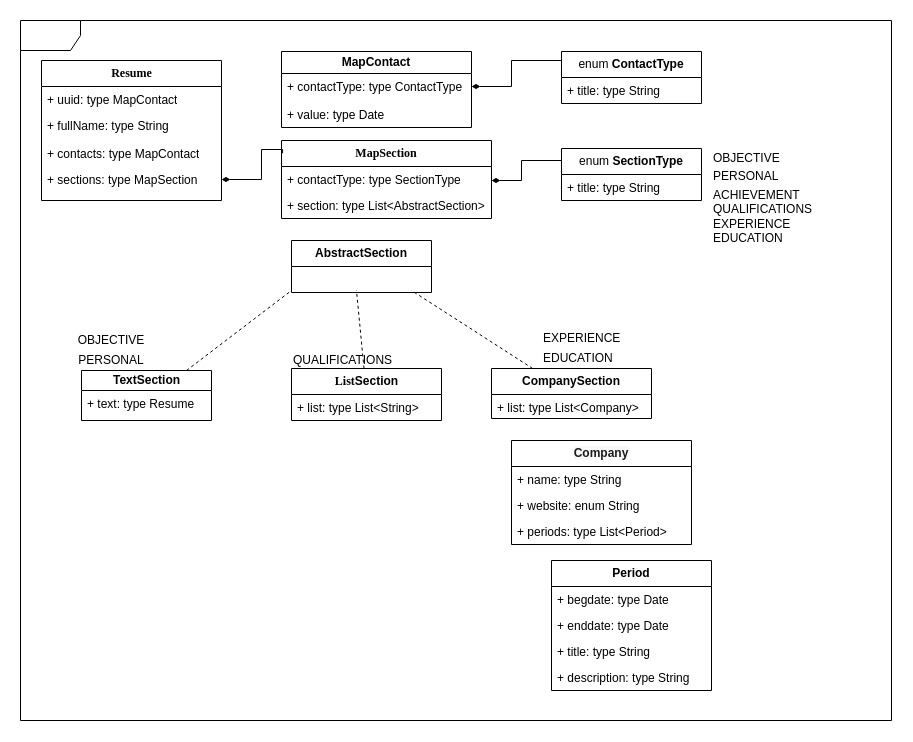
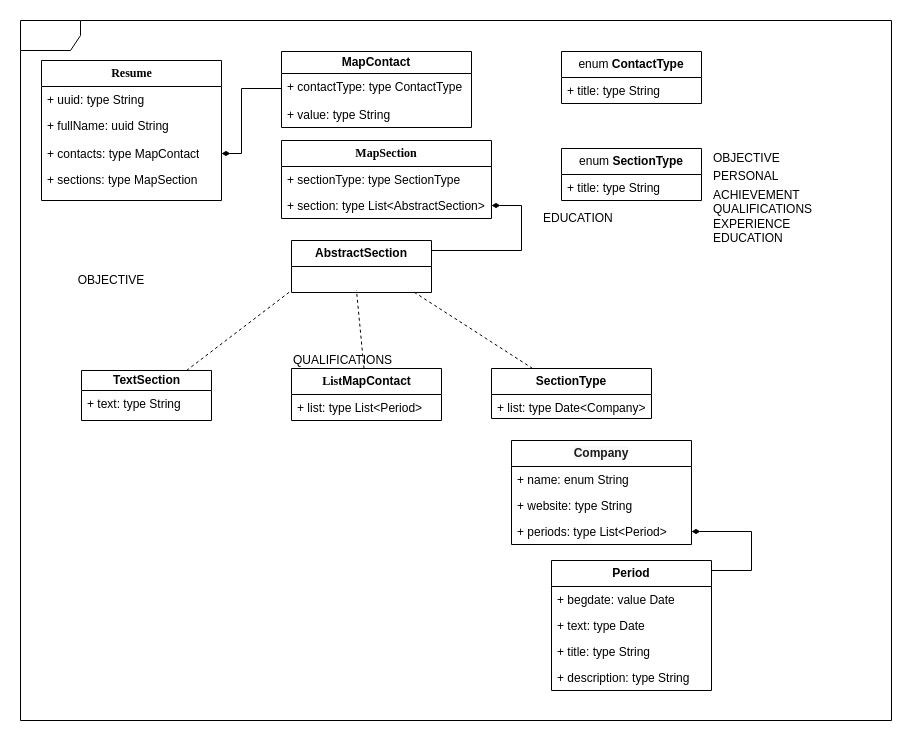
(512, 66) -> none
(117, 101) -> (102, 101)
none -> (242, 107)
(340, 116) -> (345, 116)
(114, 127) -> (112, 127)
(522, 163) -> none
(262, 169) -> none
(384, 181) -> (382, 181)
none -> (511, 251)
(592, 339) -> none
(112, 341) -> (112, 281)
(592, 359) -> (592, 219)
(112, 361) -> none
(367, 382) -> (367, 382)
(572, 382) -> (572, 382)
(145, 405) -> (144, 405)
(368, 416) -> (368, 416)
(573, 416) -> (573, 416)
(574, 481) -> (574, 481)
(584, 507) -> (584, 507)
none -> (752, 545)
(618, 601) -> (620, 601)
(618, 627) -> (608, 627)
